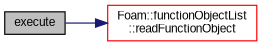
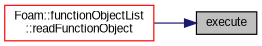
(80, 23) -> (169, 23)
